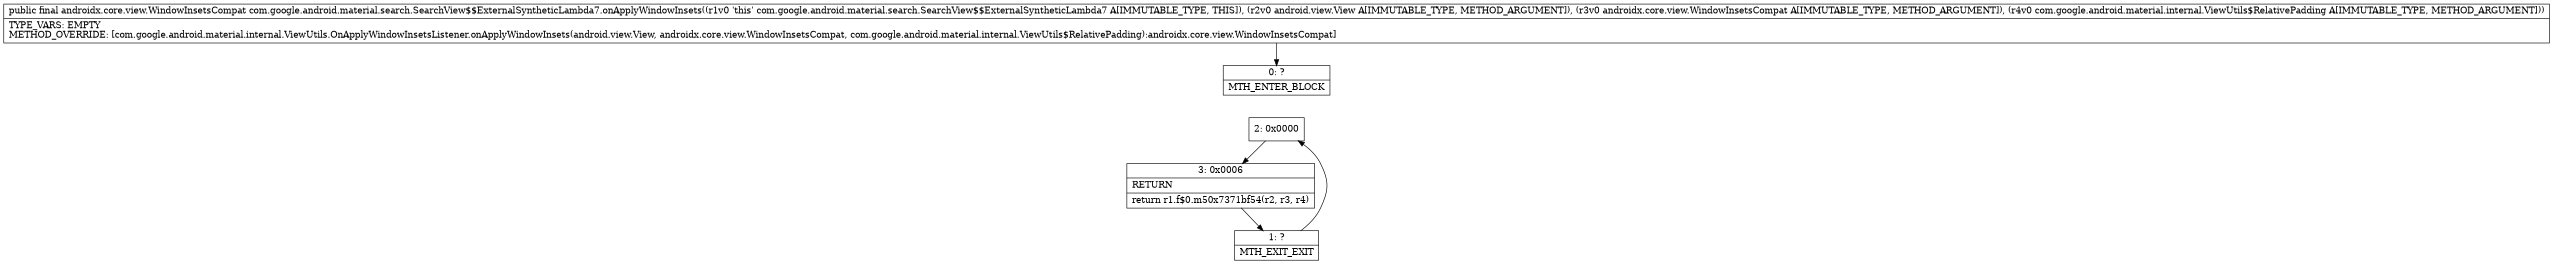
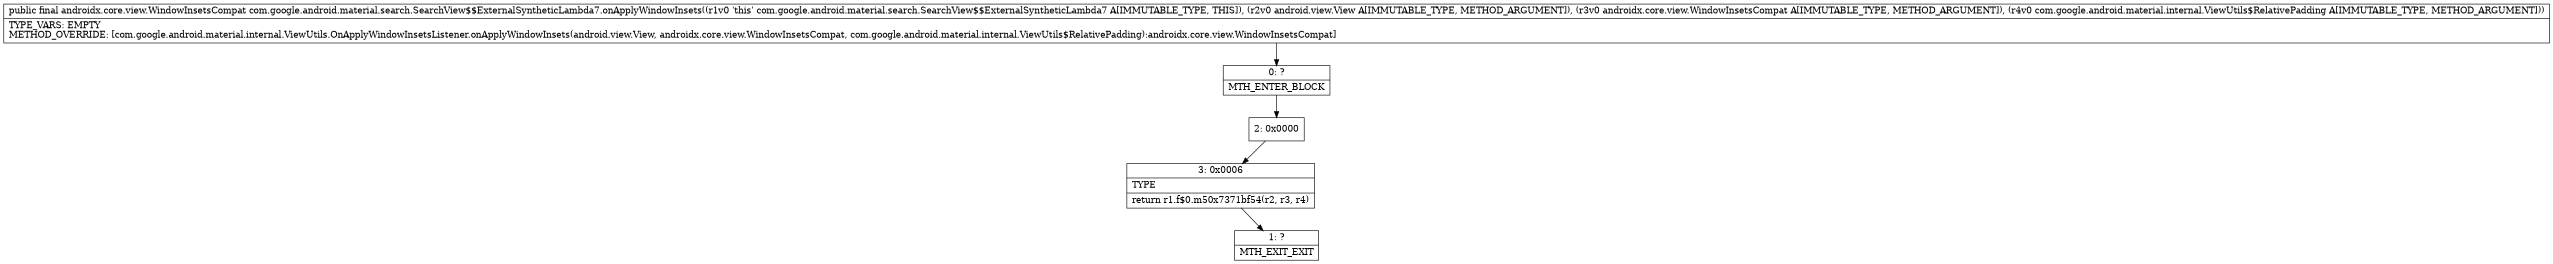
(1152, 185) -> (1144, 185)
(1327, 188) -> (1277, 103)
